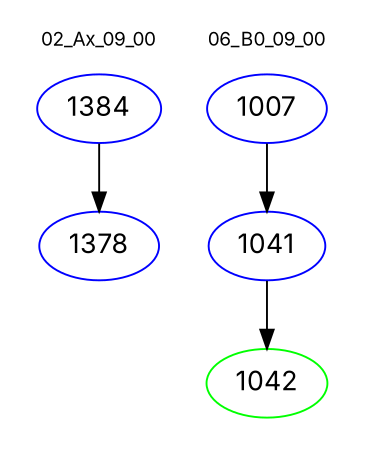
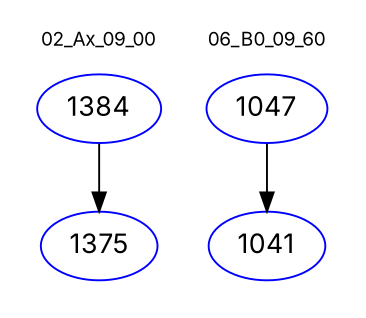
(267, 41) -> (267, 41)
(267, 109) -> (267, 109)
(99, 246) -> (99, 246)
(267, 383) -> none
